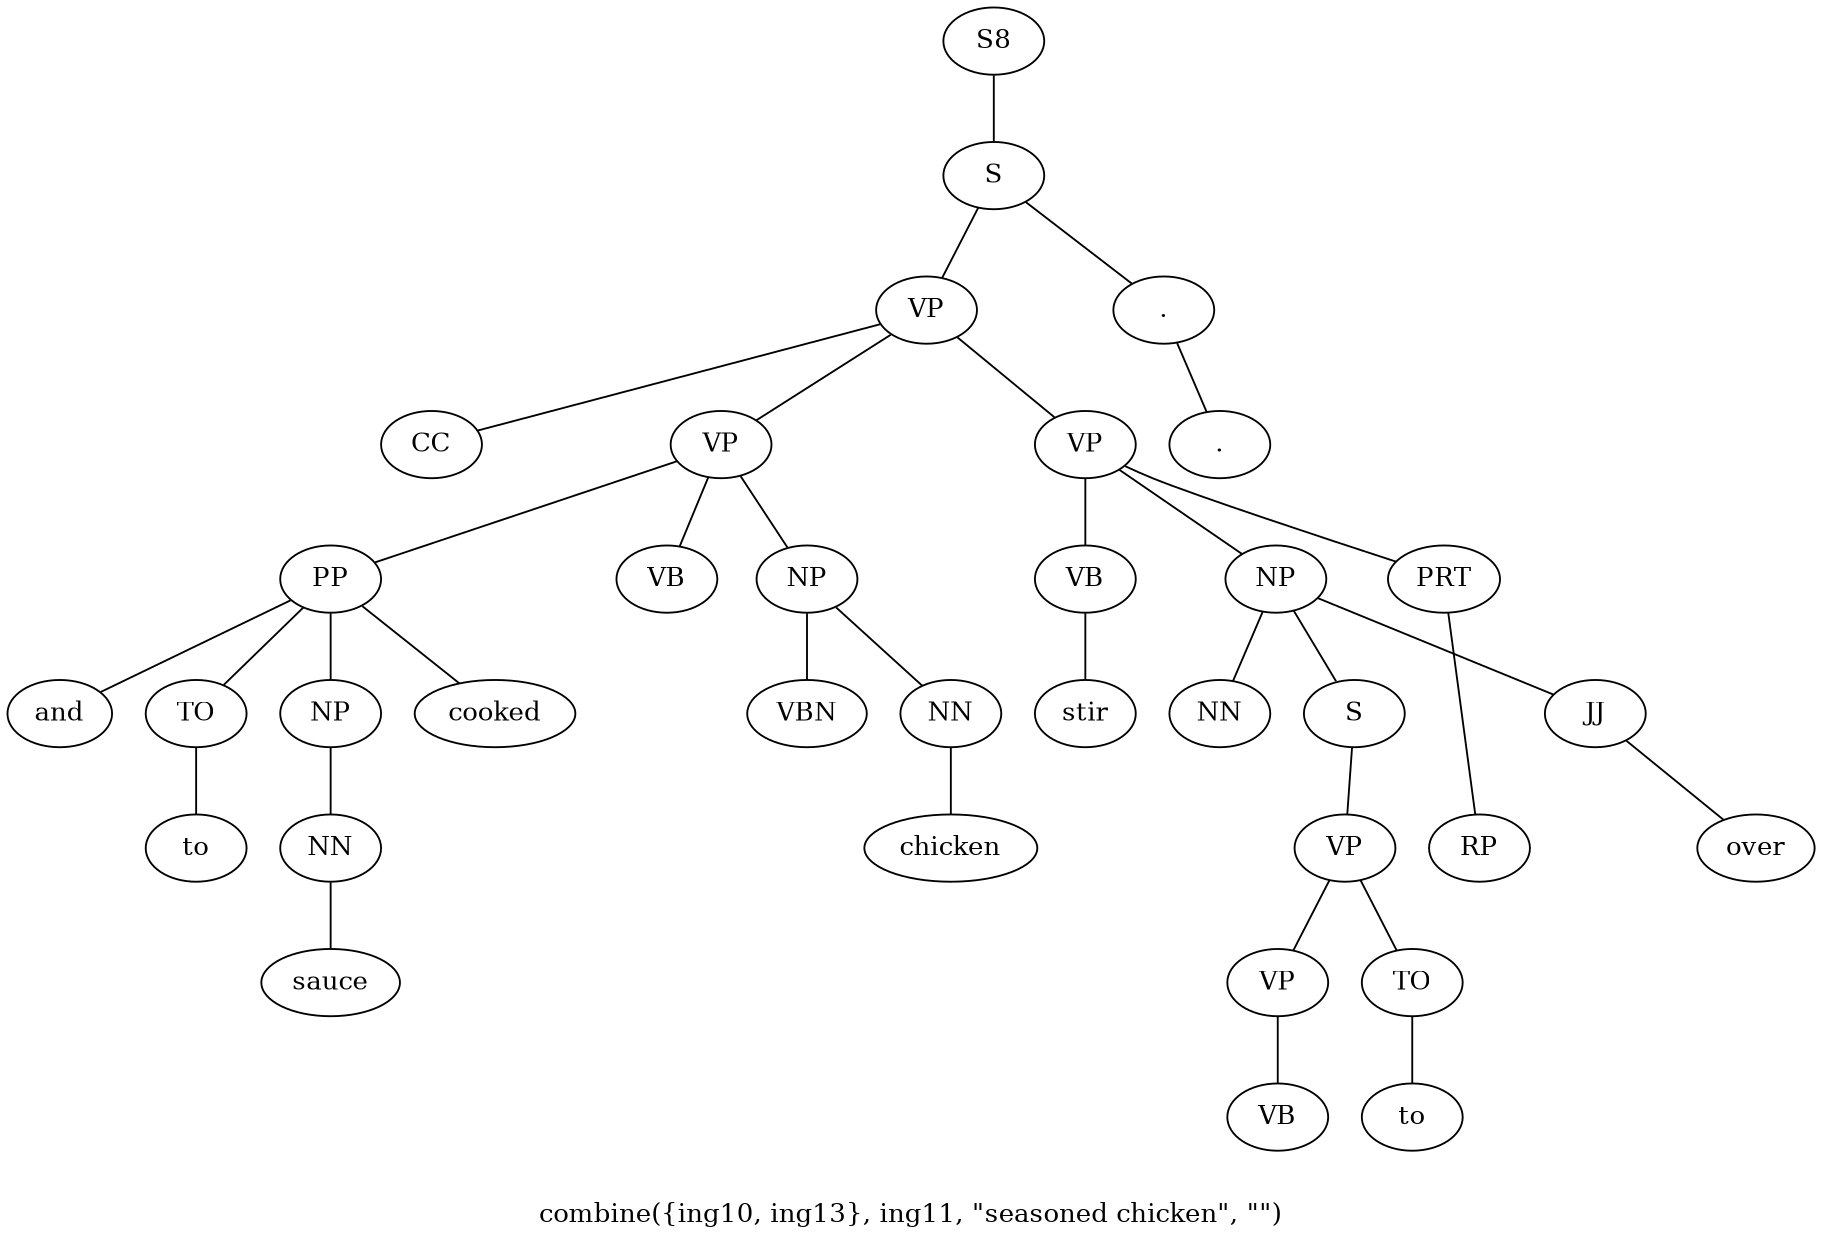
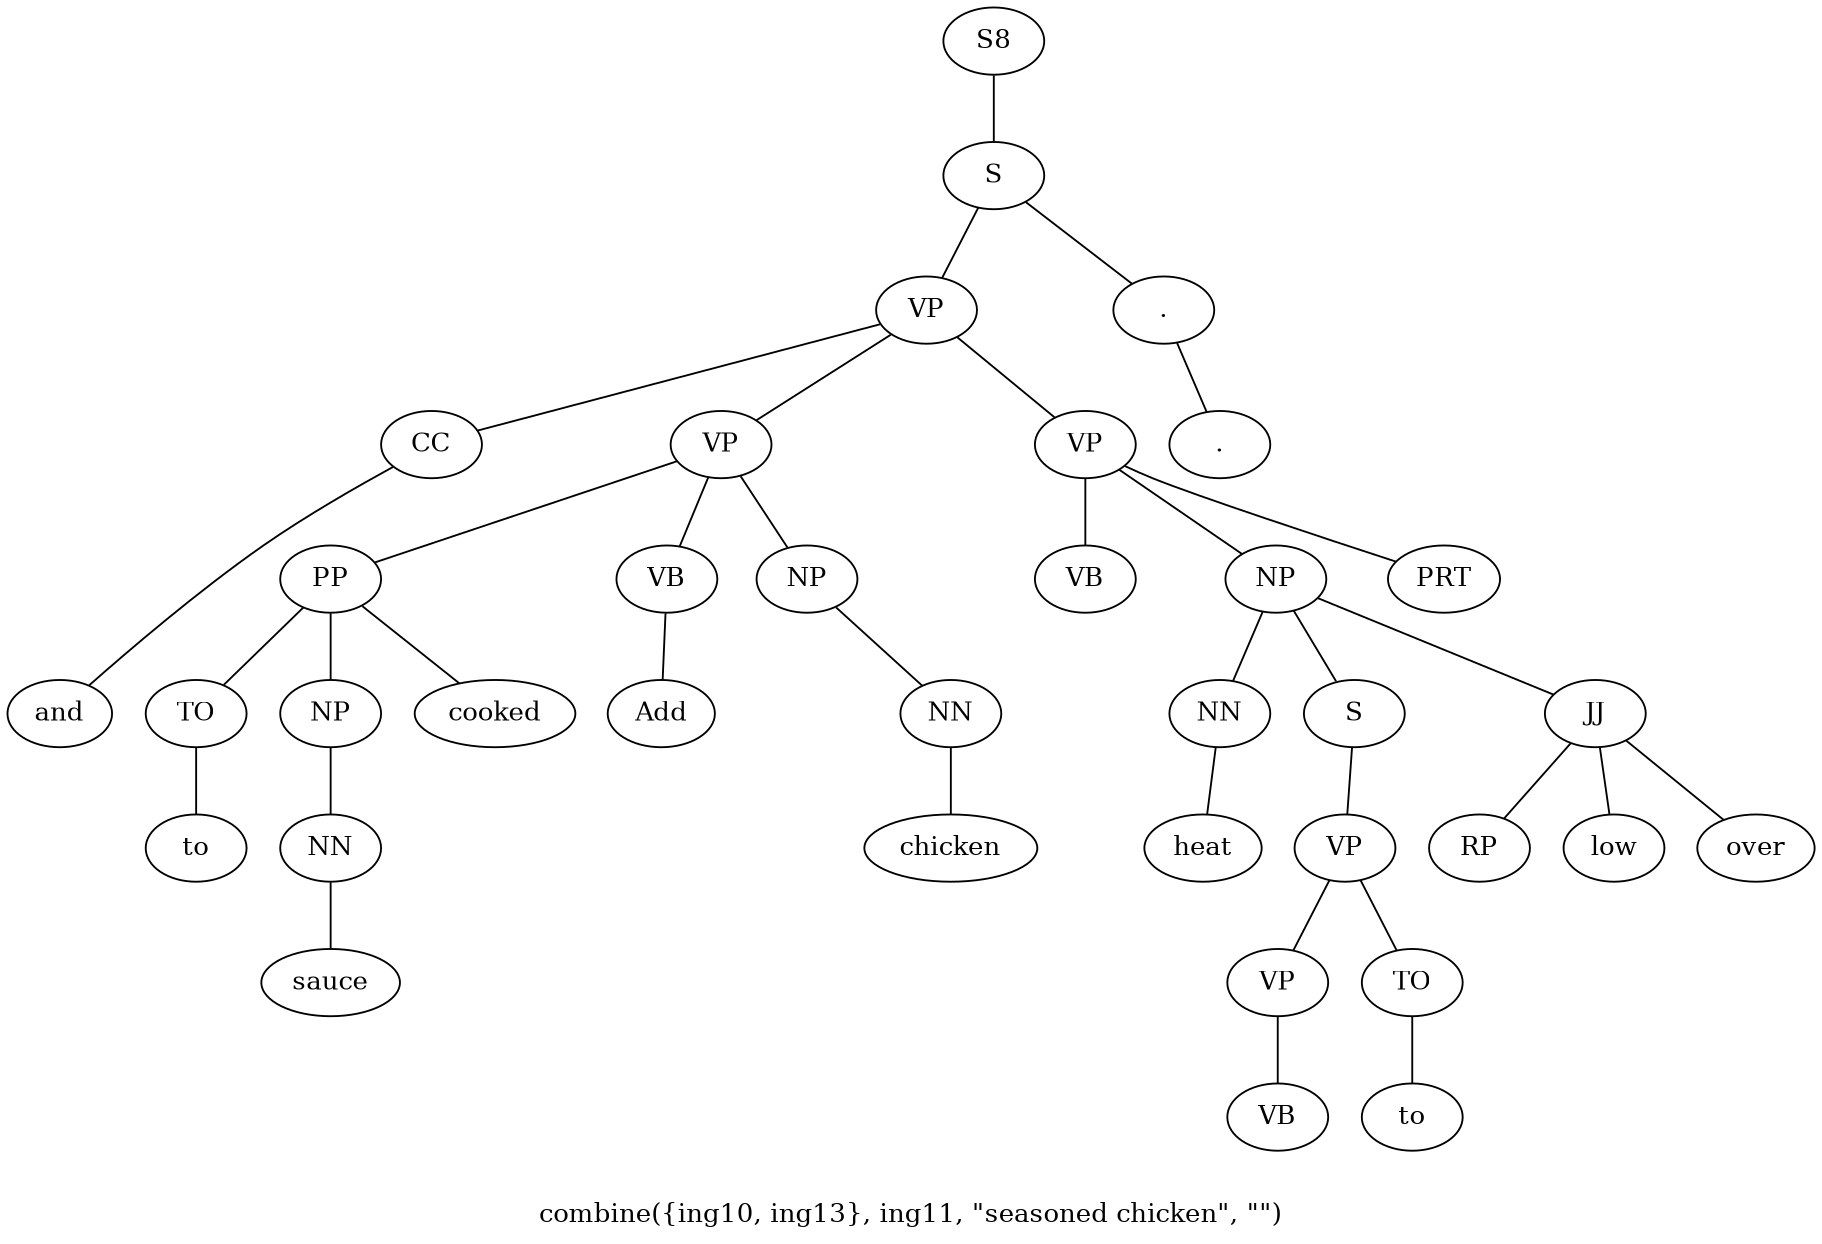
(196, 646) -> (234, 567)
none -> (661, 714)
(807, 714) -> none
(1085, 714) -> none
(1462, 714) -> (1537, 781)
none -> (1203, 848)
none -> (1614, 848)
